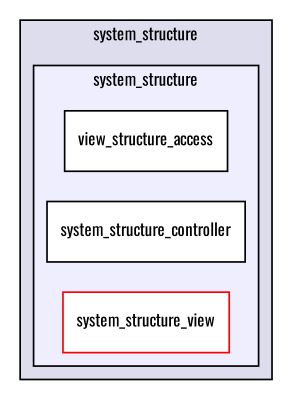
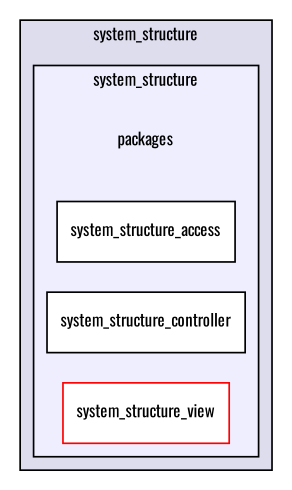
none -> (146, 141)
(146, 141) -> (146, 232)
